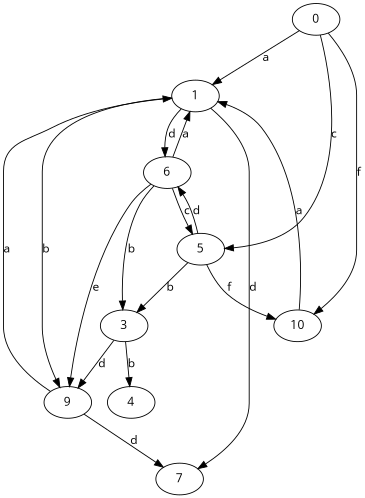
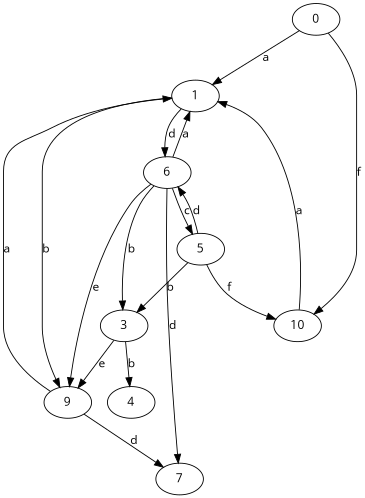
(327, 168) -> none
(249, 288) -> (168, 322)
(102, 364) -> (102, 364)
